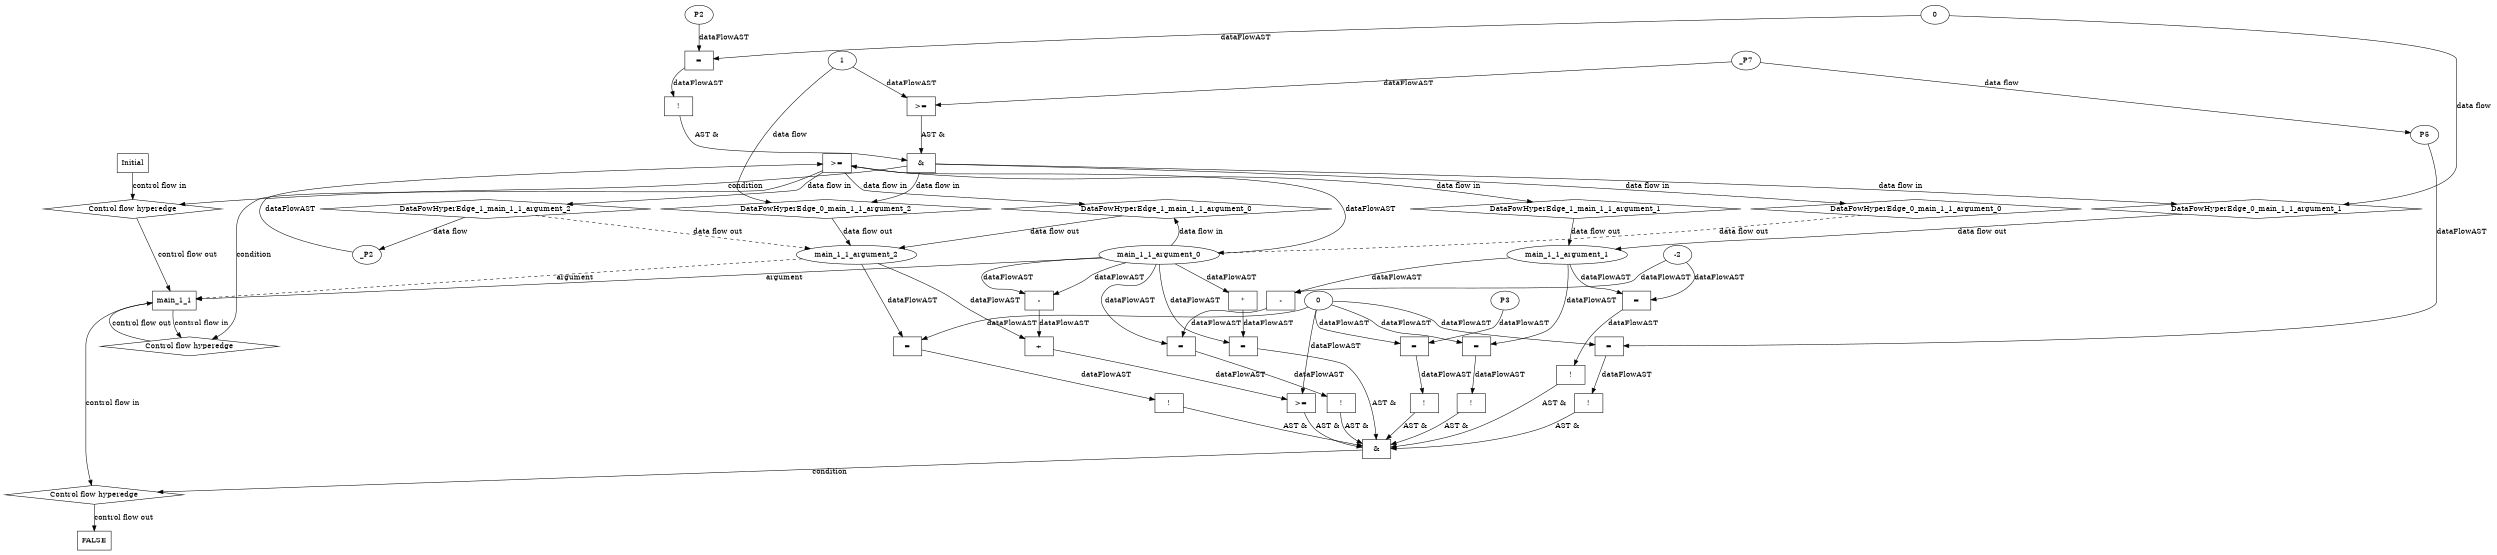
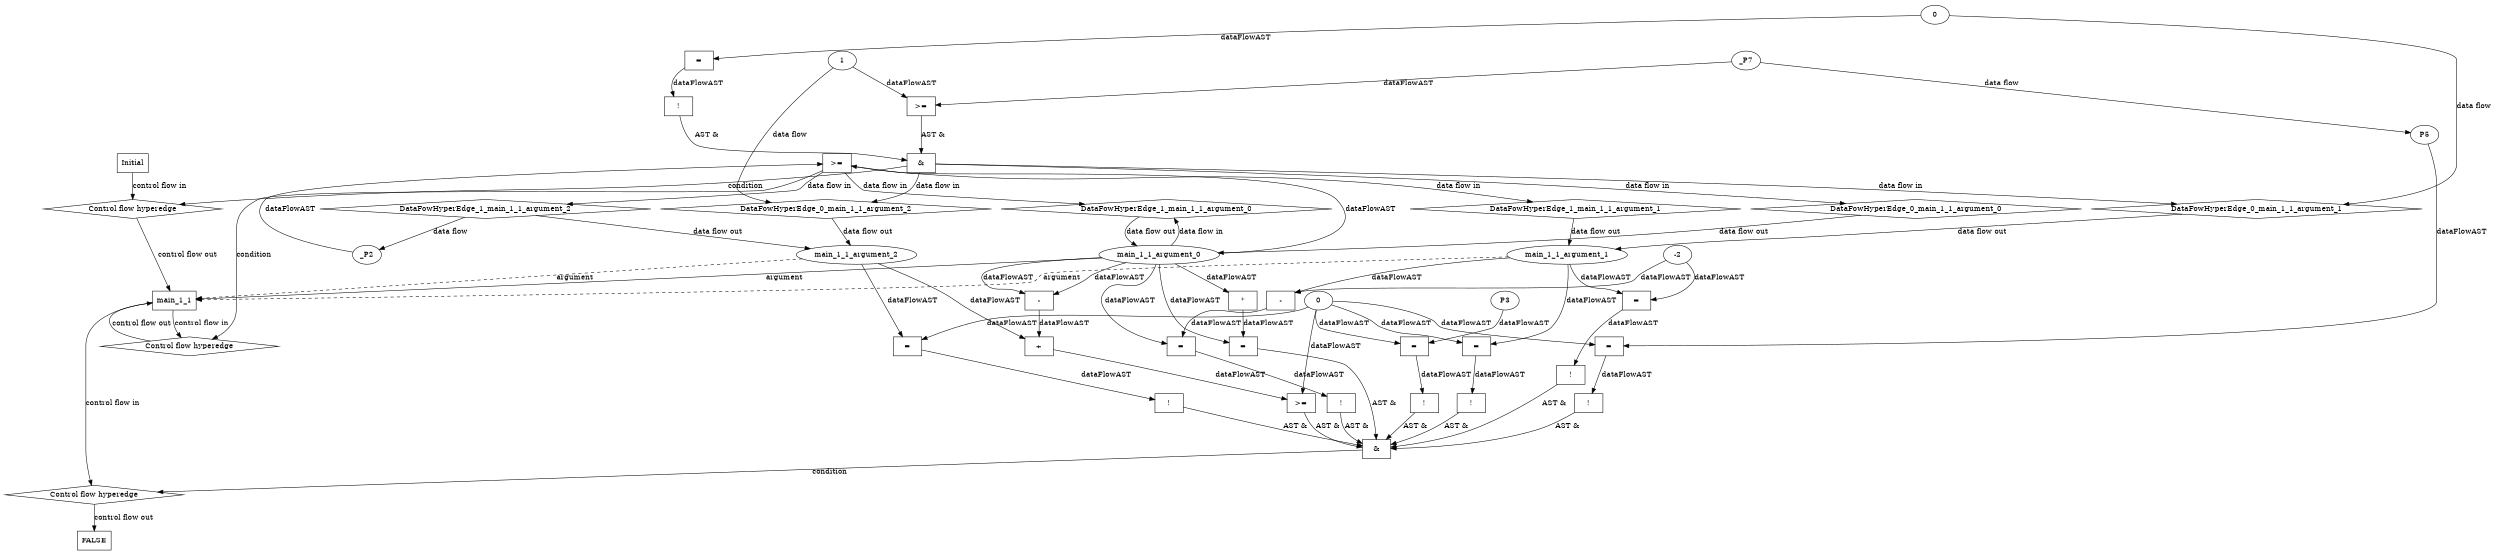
(699, 15) -> none
(670, 232) -> (670, 232)
(1013, 232) -> (1126, 228)
(1543, 240) -> (1543, 240)
none -> (857, 289)
